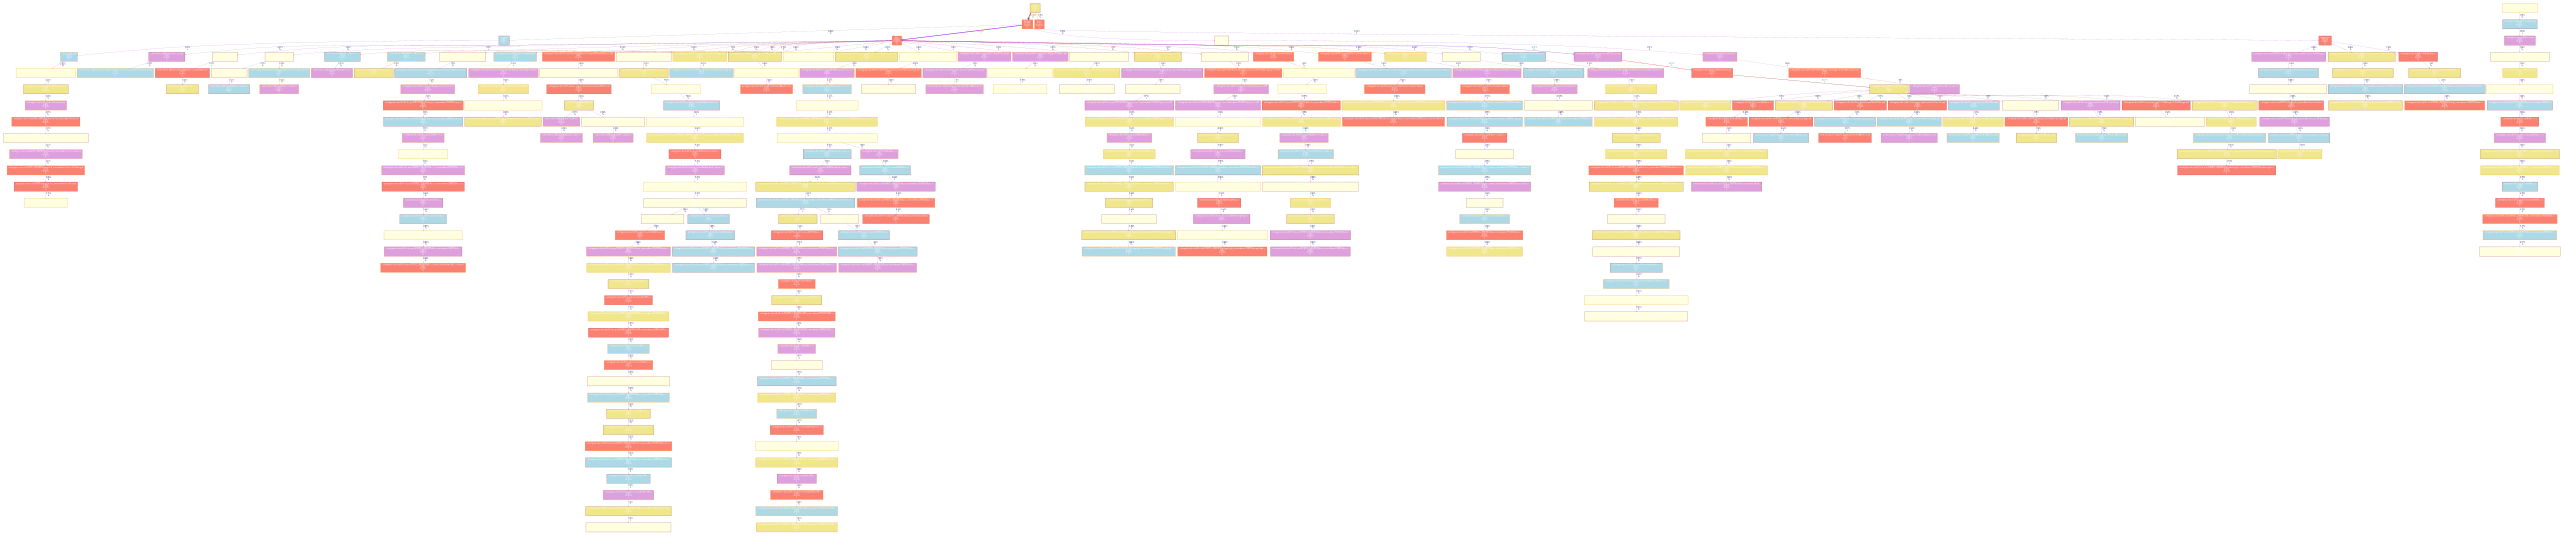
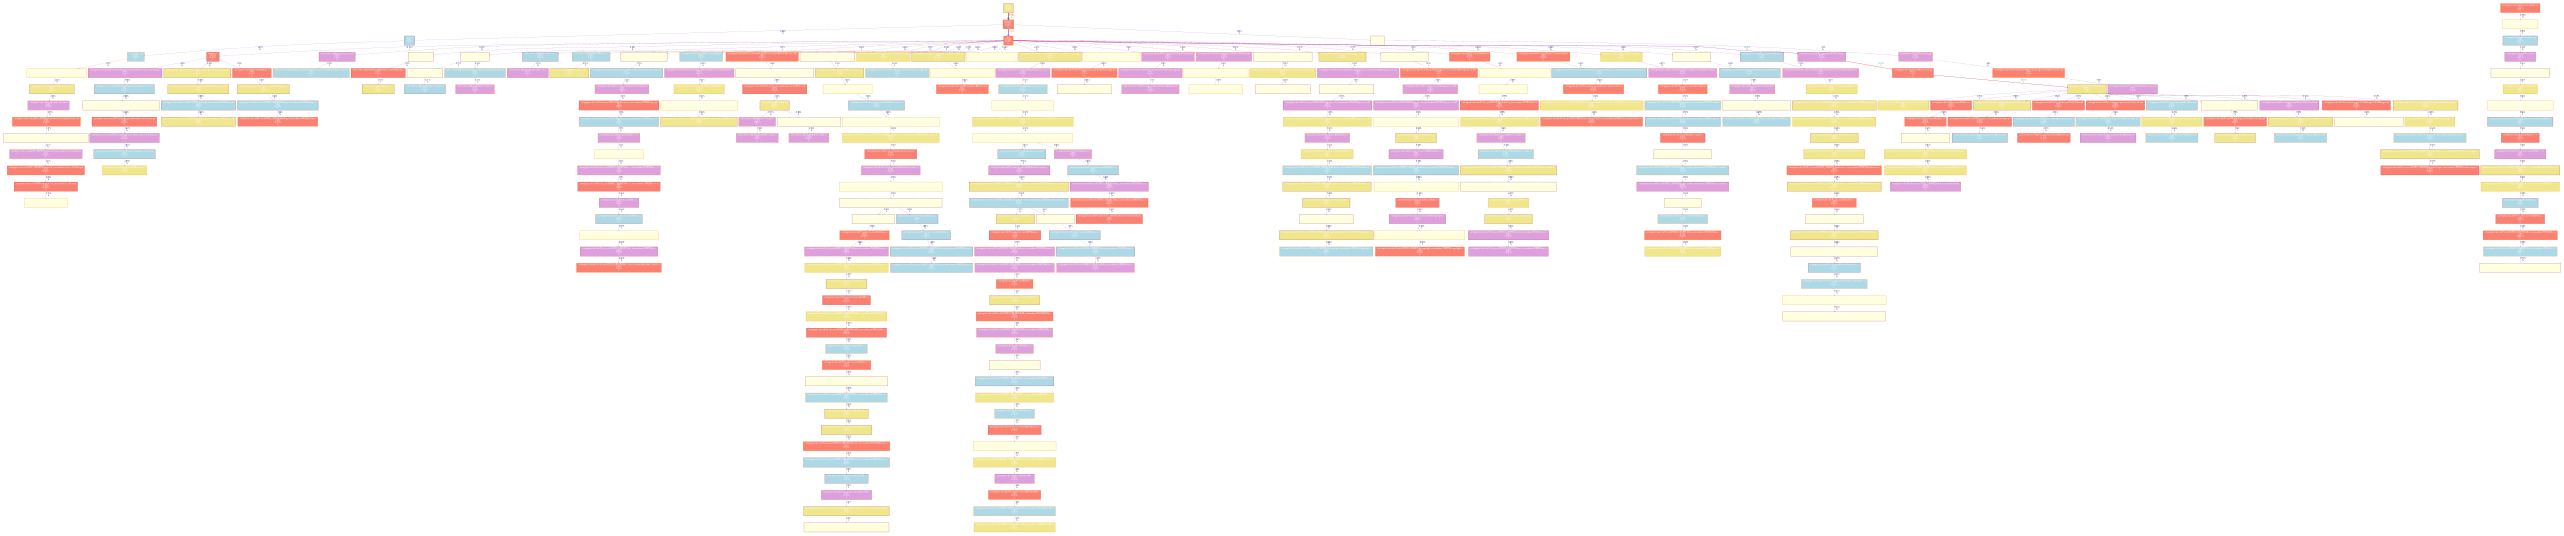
none -> (2520, 8)
(1039, 24) -> none
(1676, 37) -> (494, 45)
